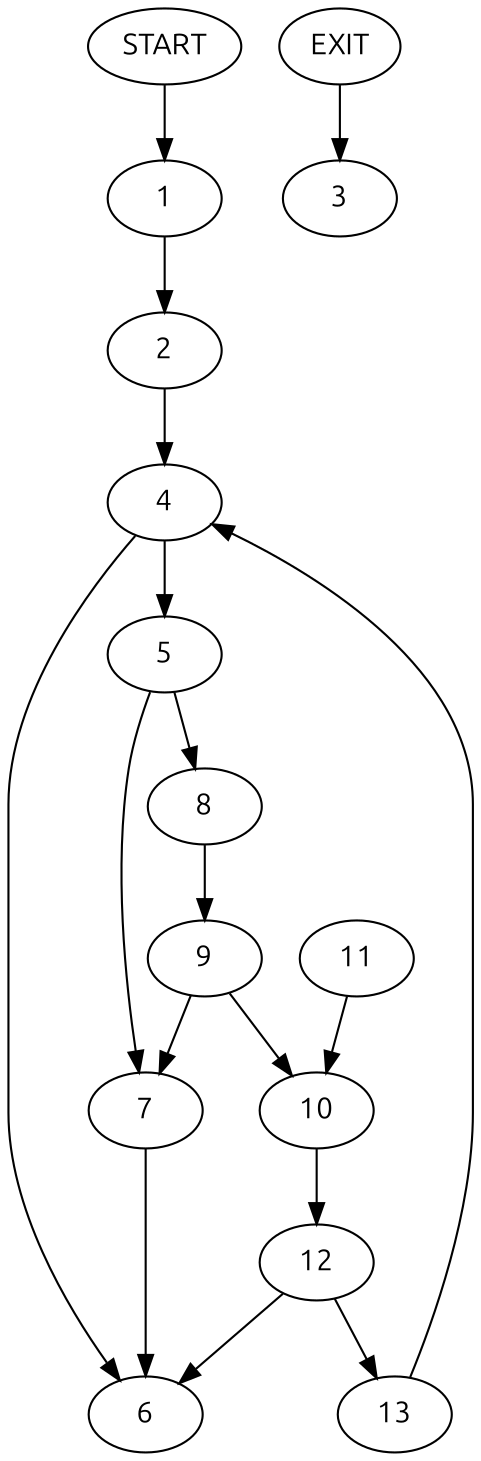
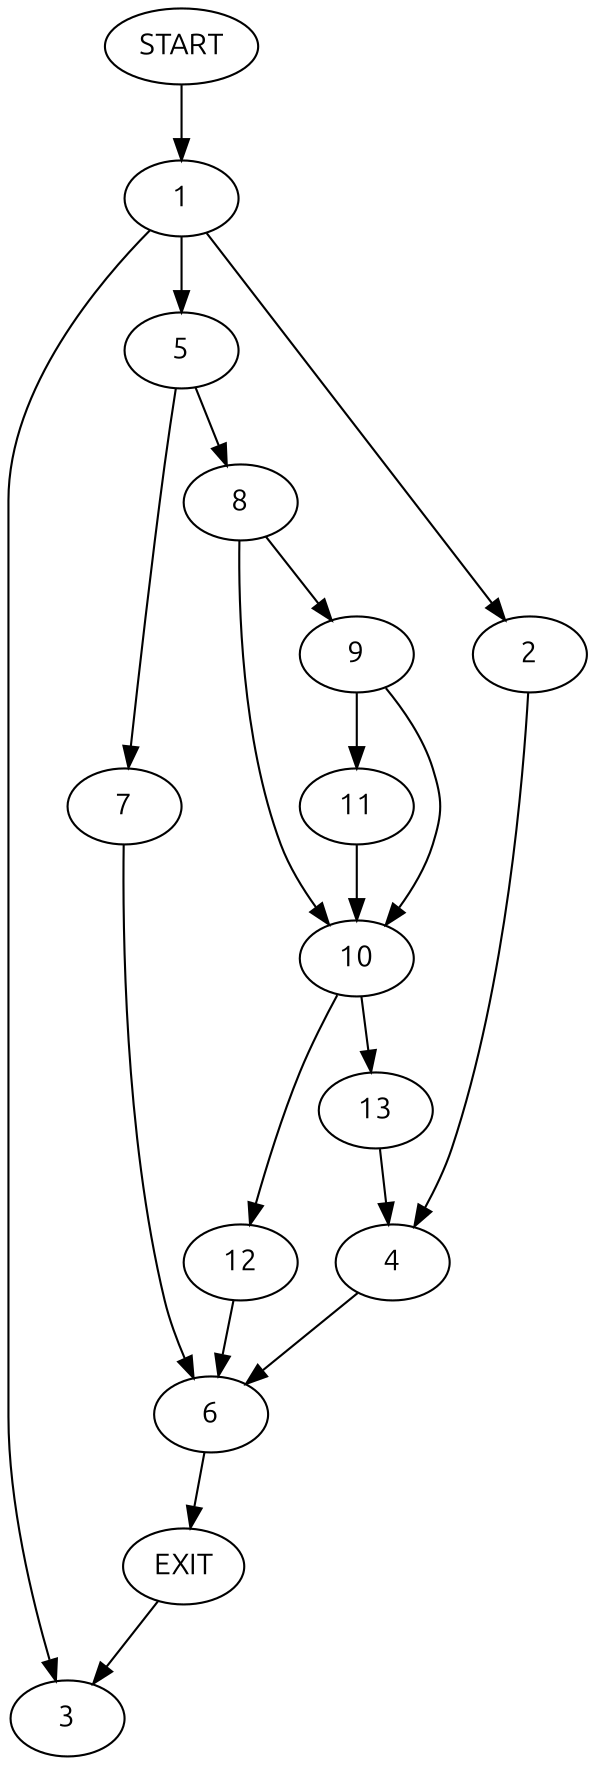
(165, 568) -> (182, 264)
none -> (252, 730)
none -> (8, 926)
(179, 1025) -> (357, 720)
(351, 1329) -> (365, 1023)
none -> (199, 1479)
